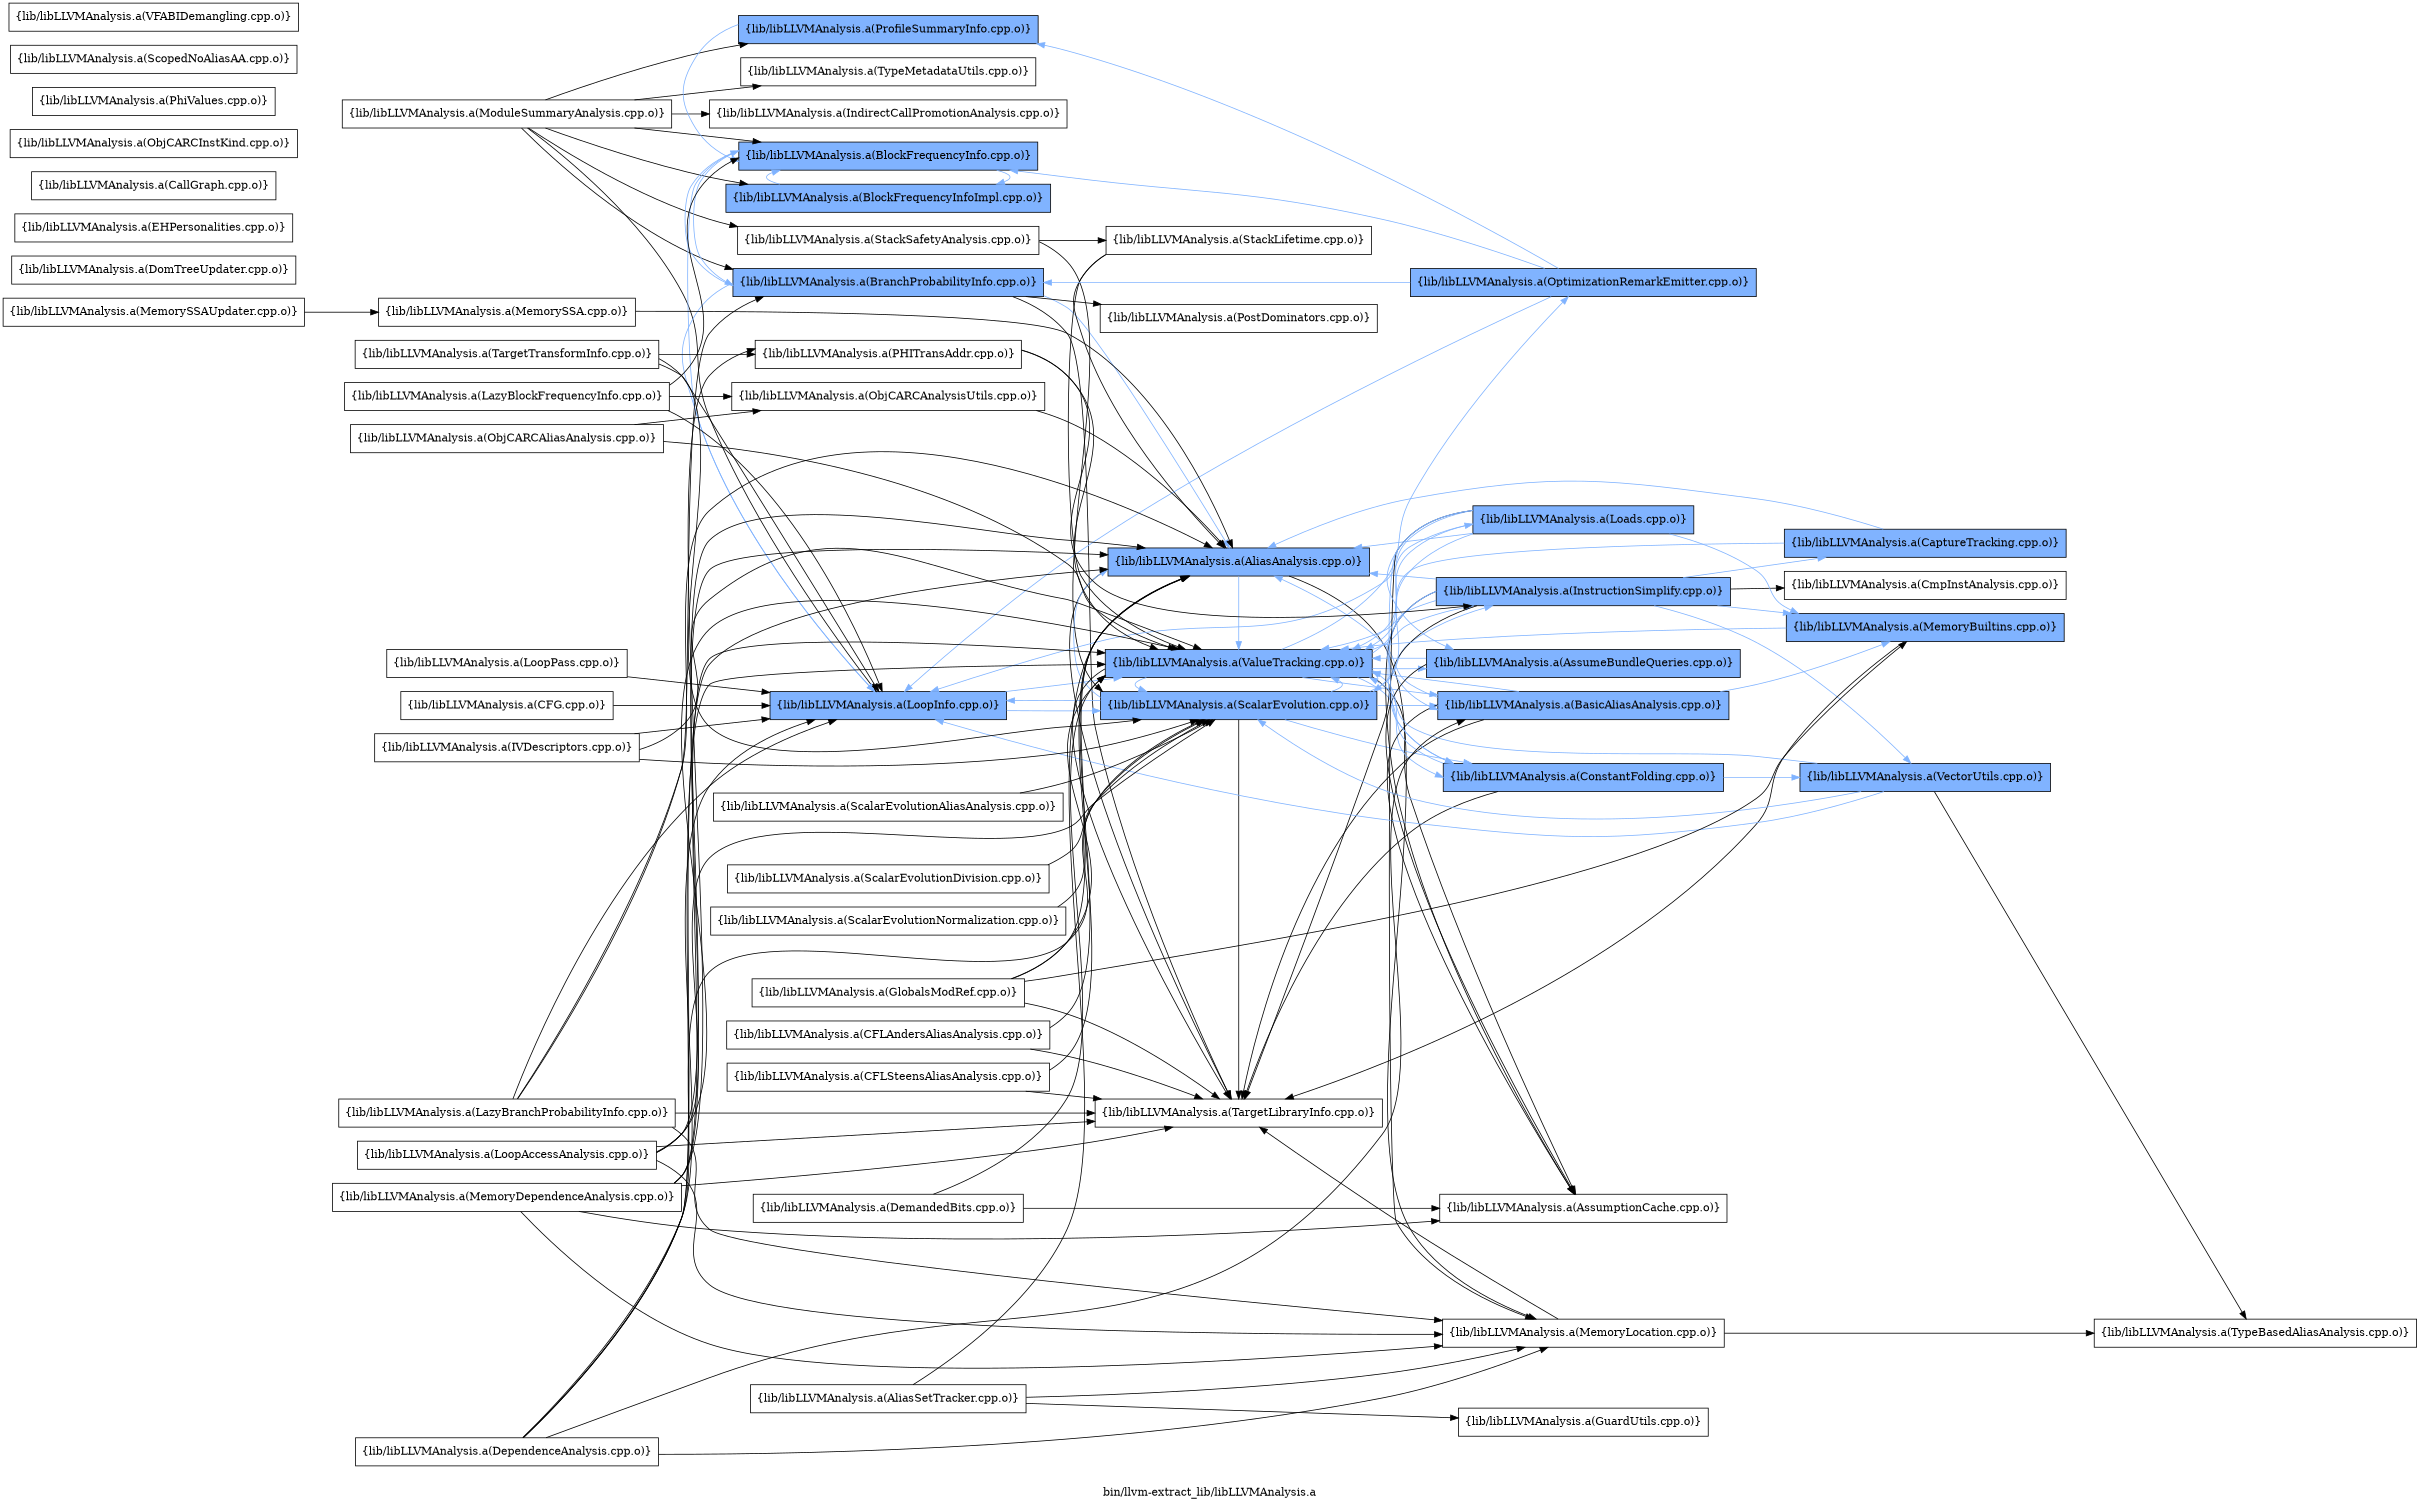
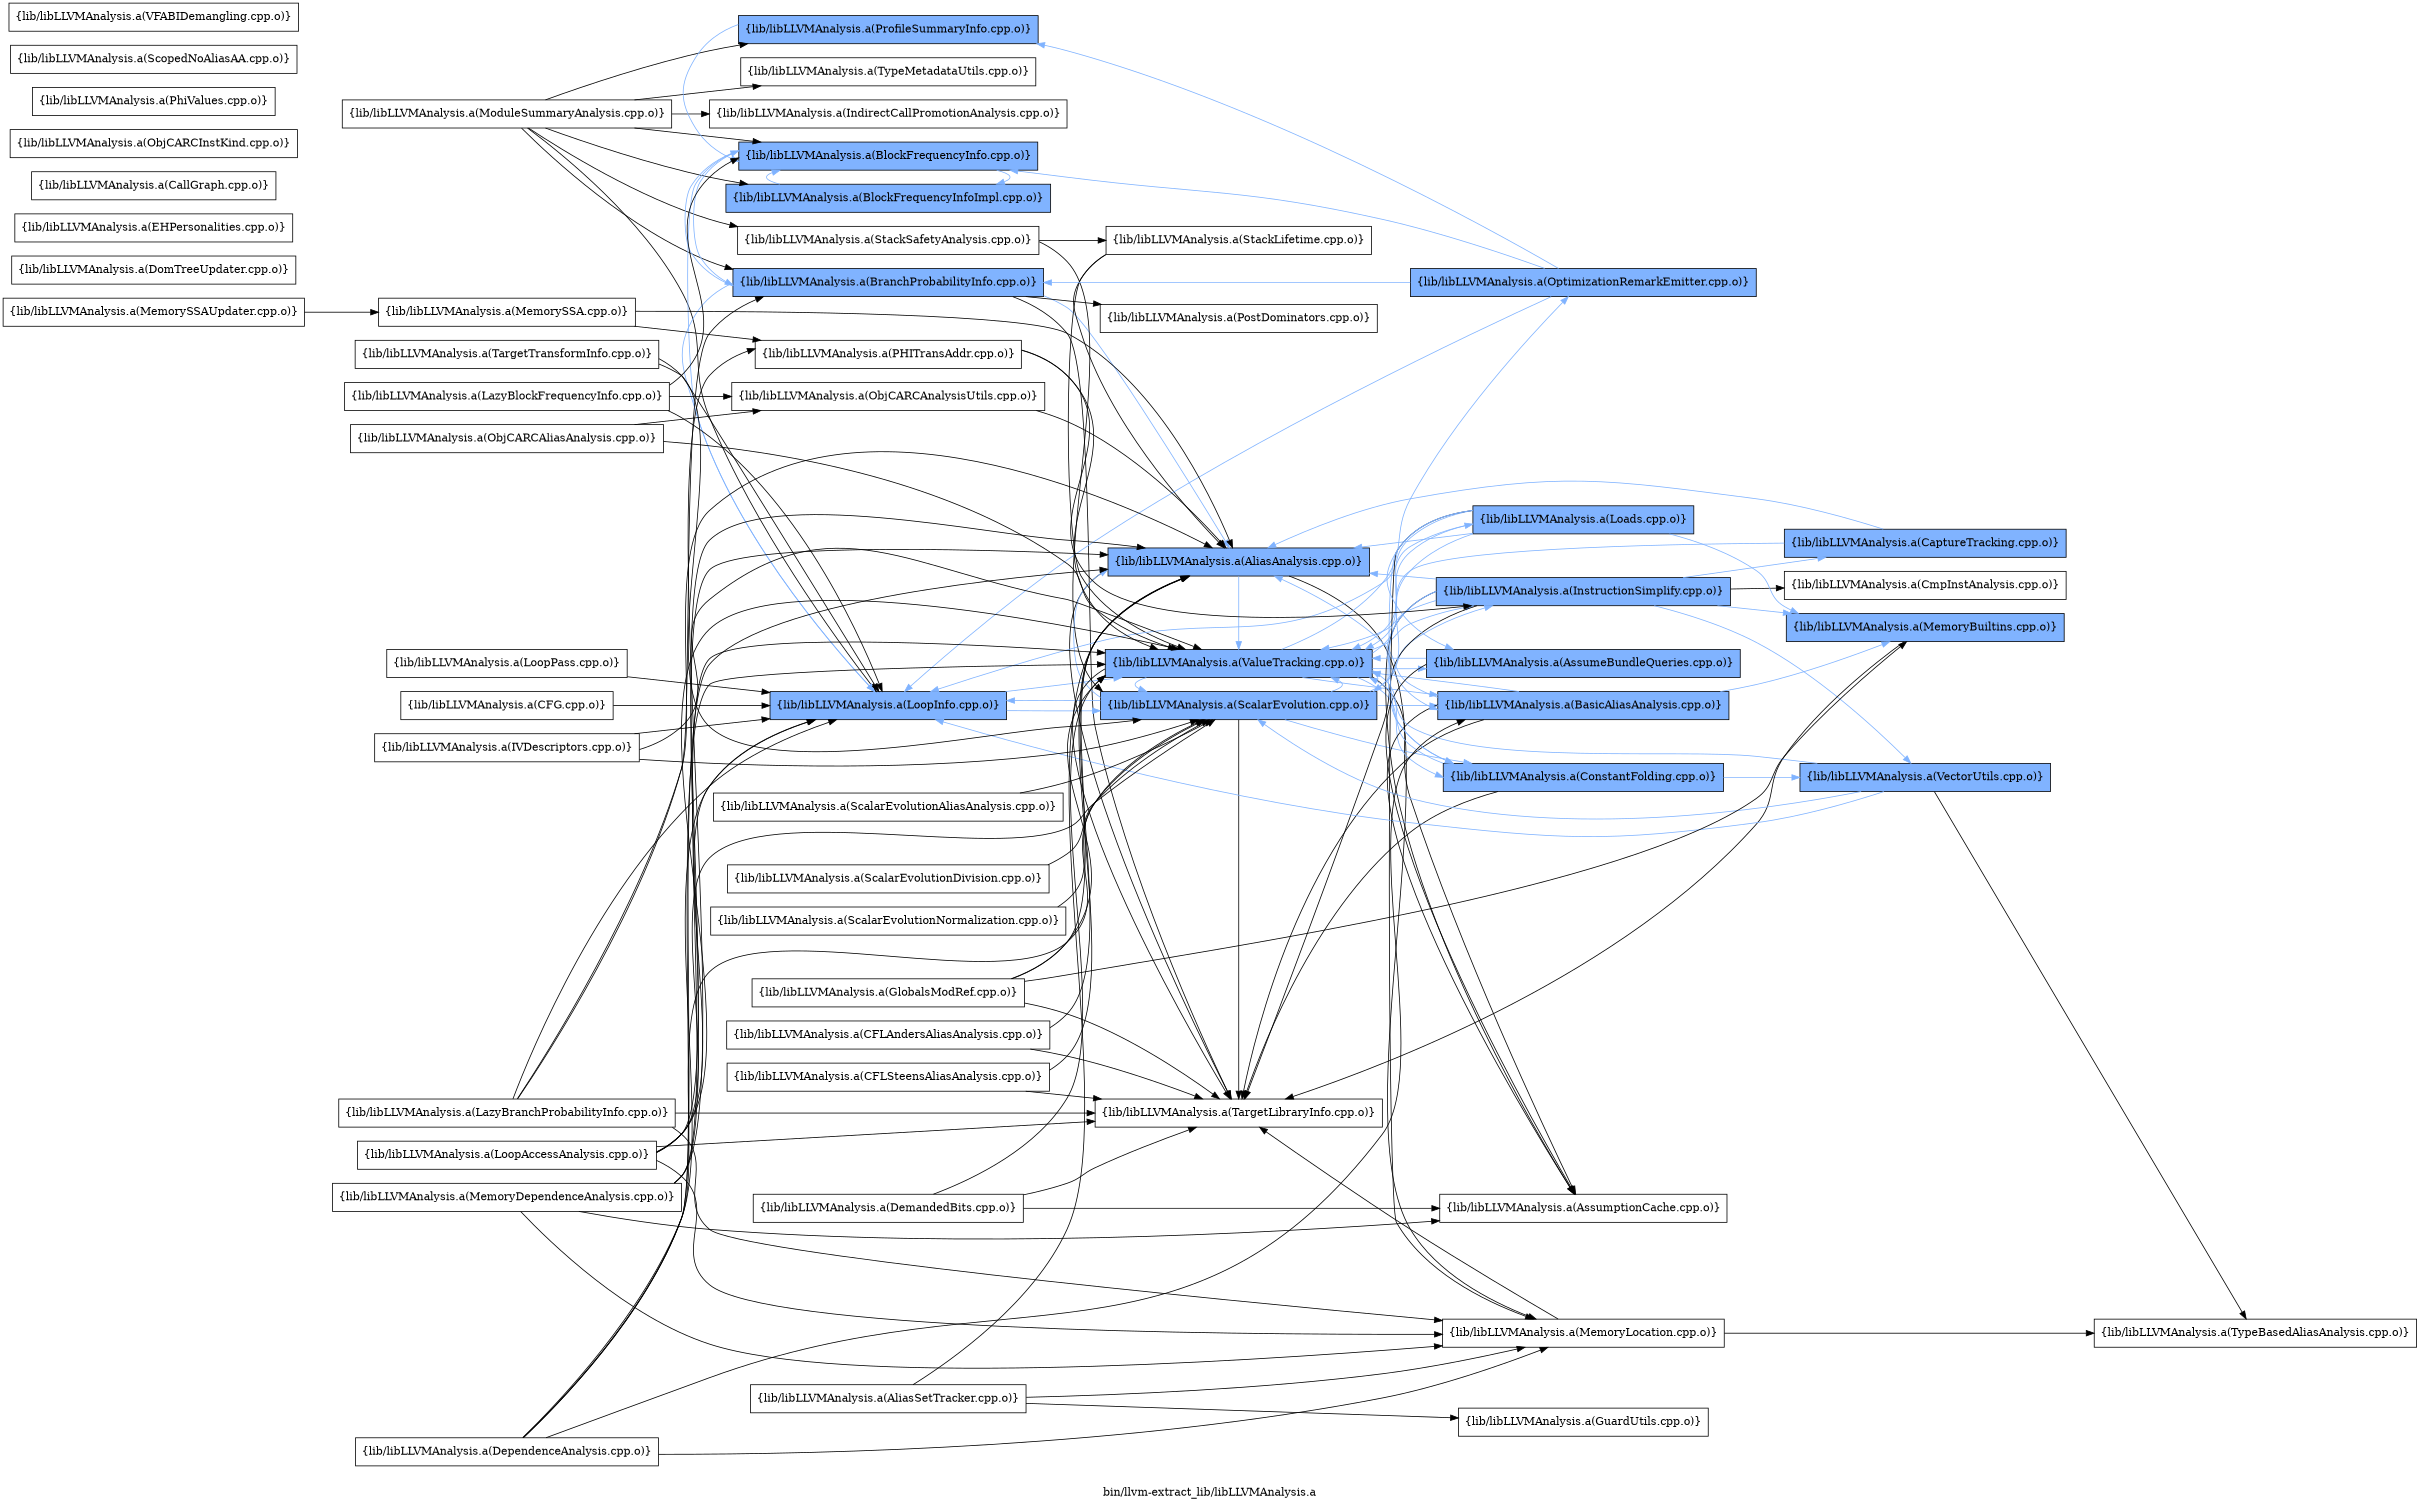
(707, 354) -> (682, 332)
(1567, 634) -> none
none -> (696, 917)
(924, 1164) -> (1106, 1163)
